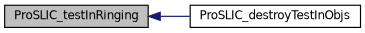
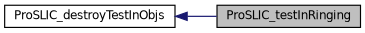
(175, 16) -> (202, 16)
